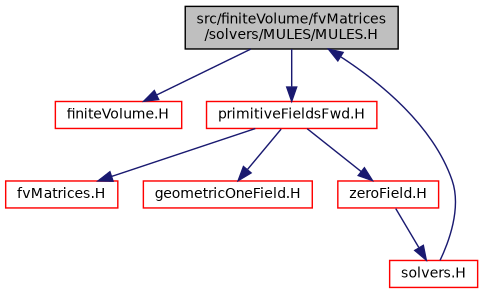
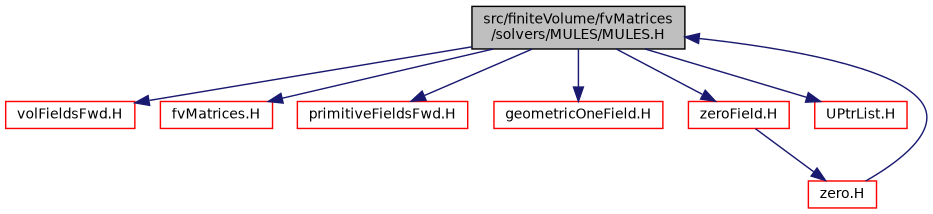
(119, 115) -> (70, 115)
none -> (861, 115)
(264, 149) -> (578, 68)
(334, 150) -> (659, 72)
(184, 152) -> (388, 74)
(434, 274) -> (842, 194)
